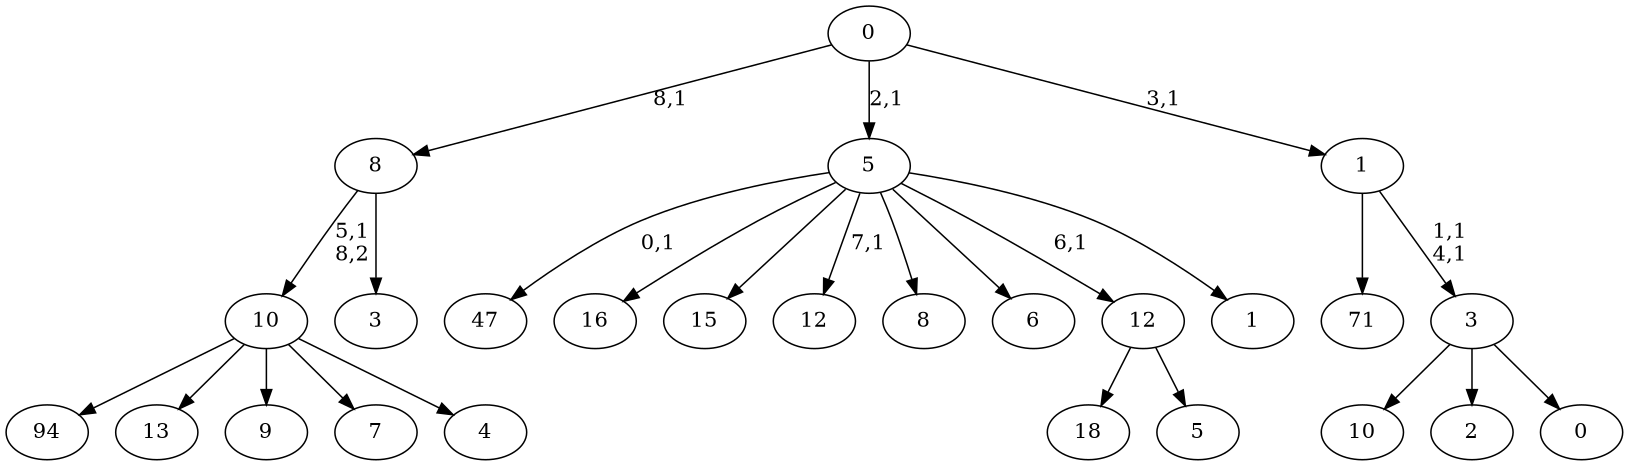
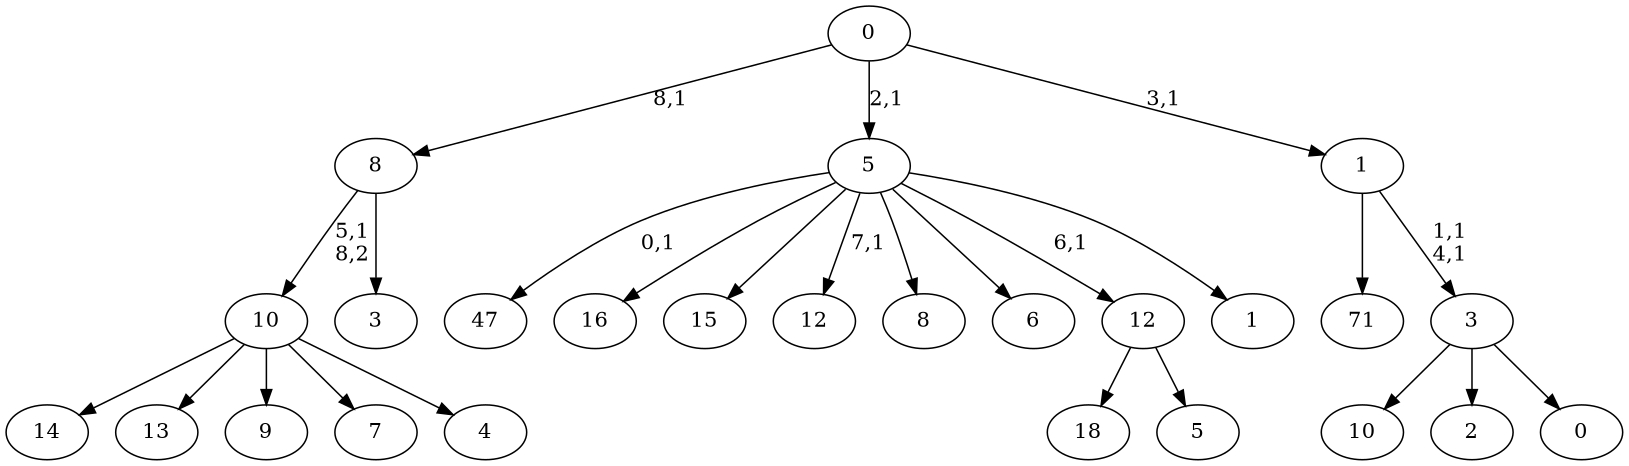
(47, 432) -> (47, 432)
